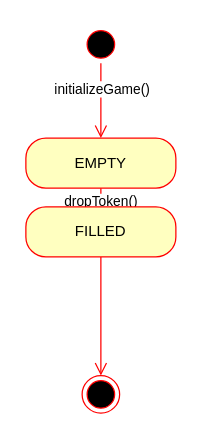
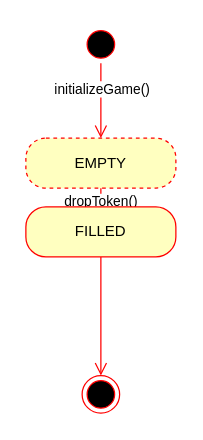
(101, 163) -> (101, 163)
(101, 189) -> (101, 189)
